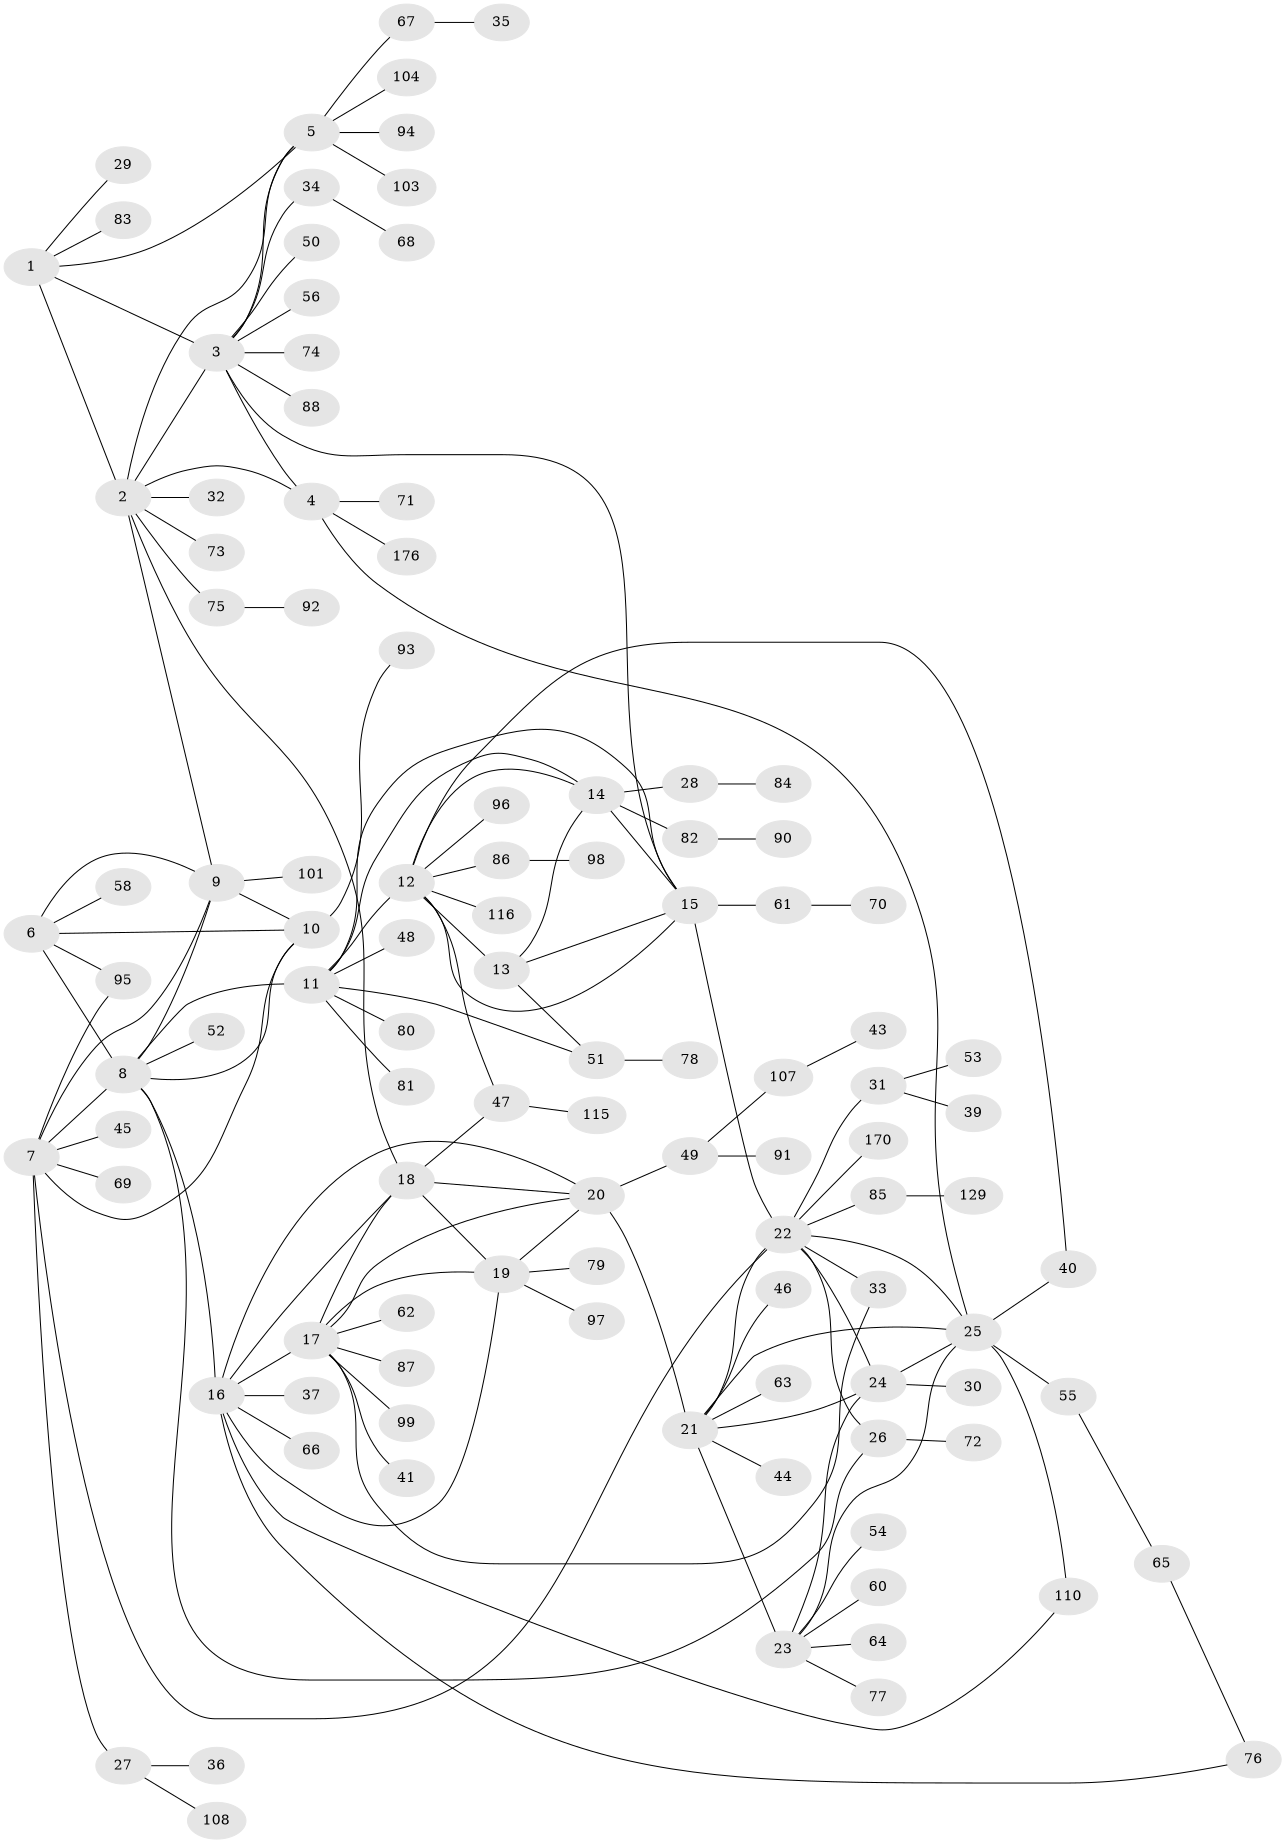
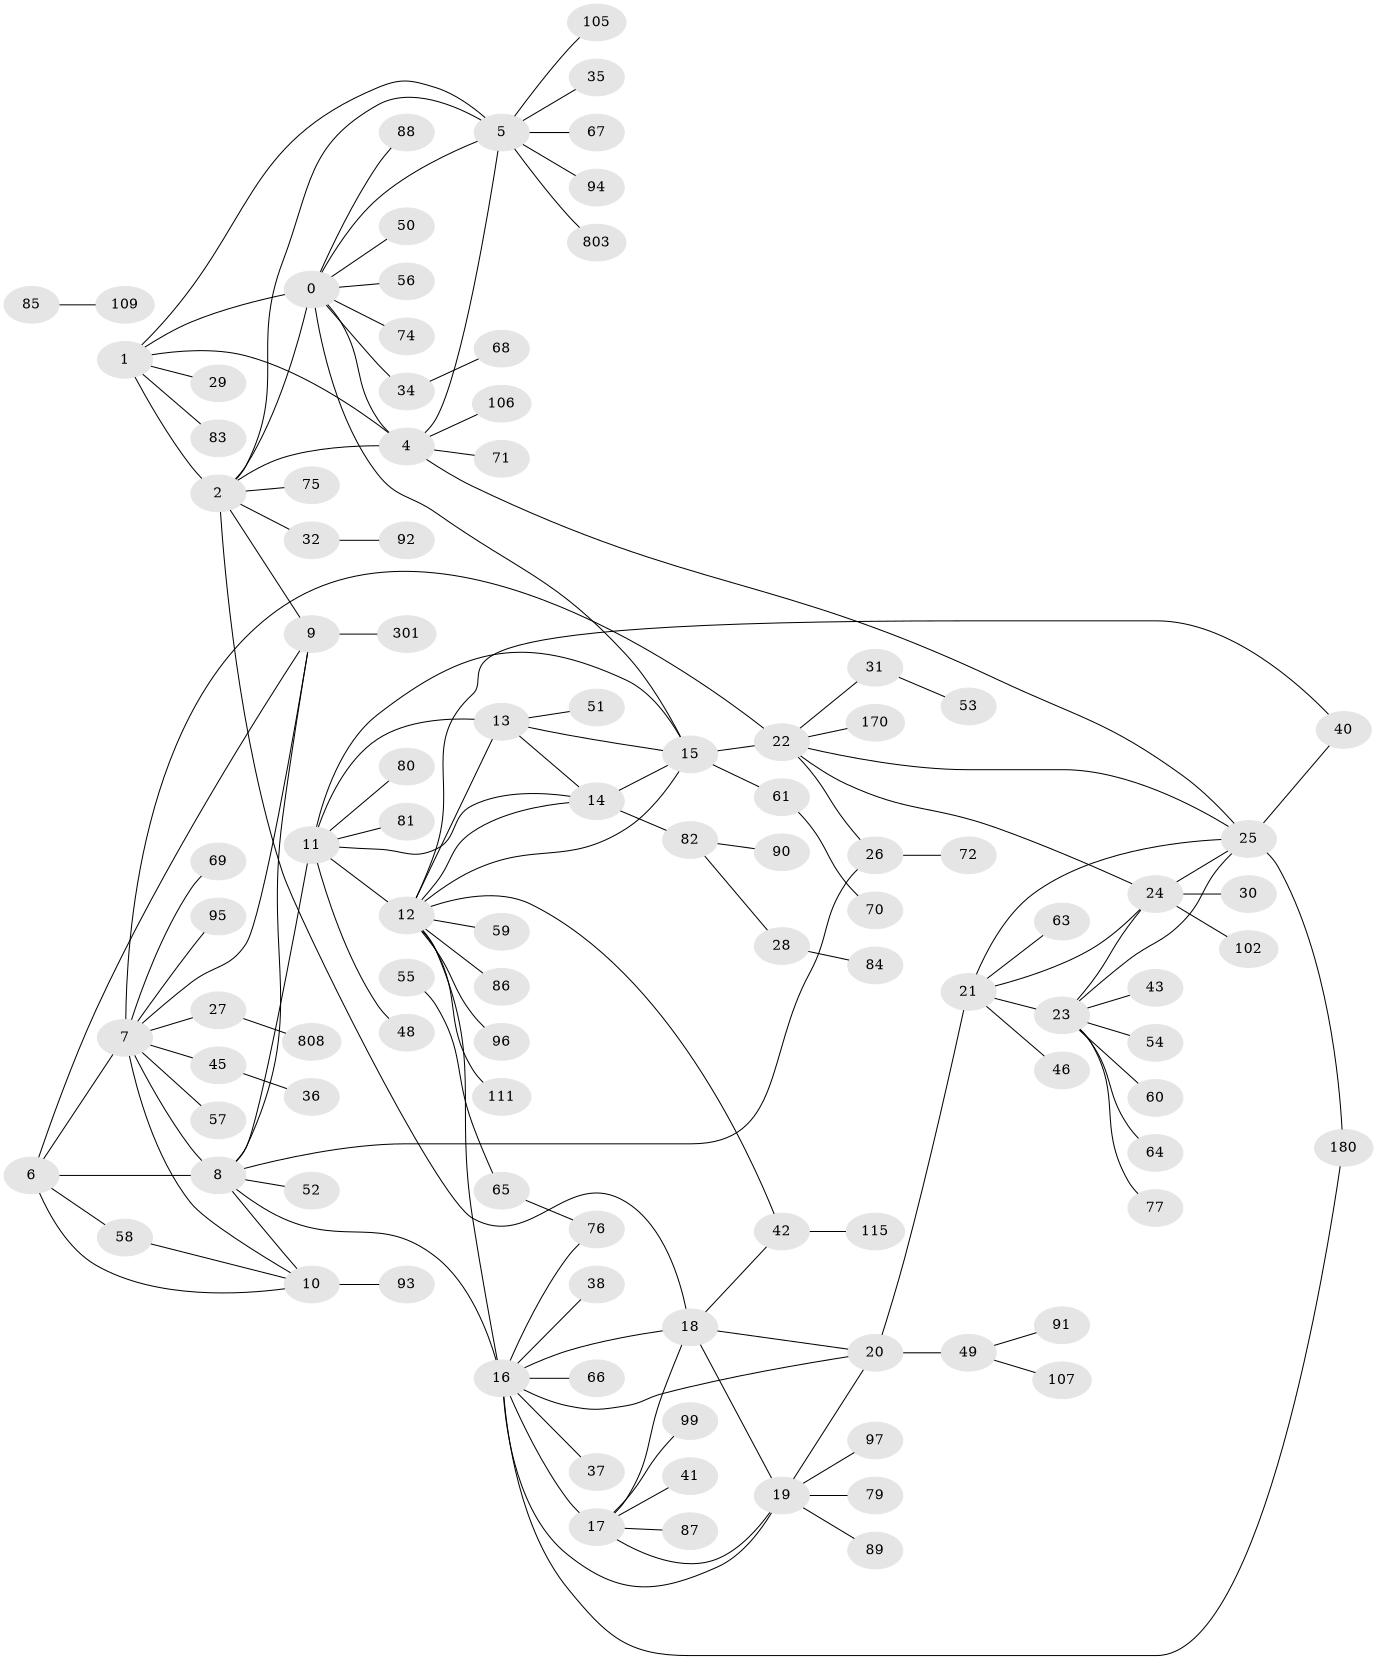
(454, 22) -> (549, 105)
(407, 77) -> (597, 22)
(407, 188) -> (597, 243)
none -> (472, 295)
(217, 353) -> (312, 290)
none -> (278, 367)
(217, 553) -> none
(407, 557) -> (502, 404)
(264, 608) -> (359, 540)
(649, 789) -> (736, 893)
(597, 860) -> none
(312, 875) -> (407, 634)
(264, 906) -> (218, 1261)
(502, 915) -> (502, 1097)
none -> (502, 932)
none -> (1249, 949)
(78, 957) -> (78, 1107)
(458, 1011) -> (375, 741)
(832, 1054) -> (1109, 1002)
(690, 1060) -> none
(502, 1103) -> (782, 1231)
(974, 1113) -> none
none -> (218, 1120)
none -> (466, 1131)
(974, 1196) -> (125, 305)
(831, 1215) -> none
(432, 1234) -> none
none -> (597, 1285)
(879, 1290) -> none
(407, 1313) -> none
(735, 1331) -> none
(1021, 1365) -> none
(784, 1477) -> none
none -> (875, 1551)
(1069, 1596) -> (1344, 1148)
(170, 1766) -> (258, 1079)
(217, 1821) -> (312, 1042)
